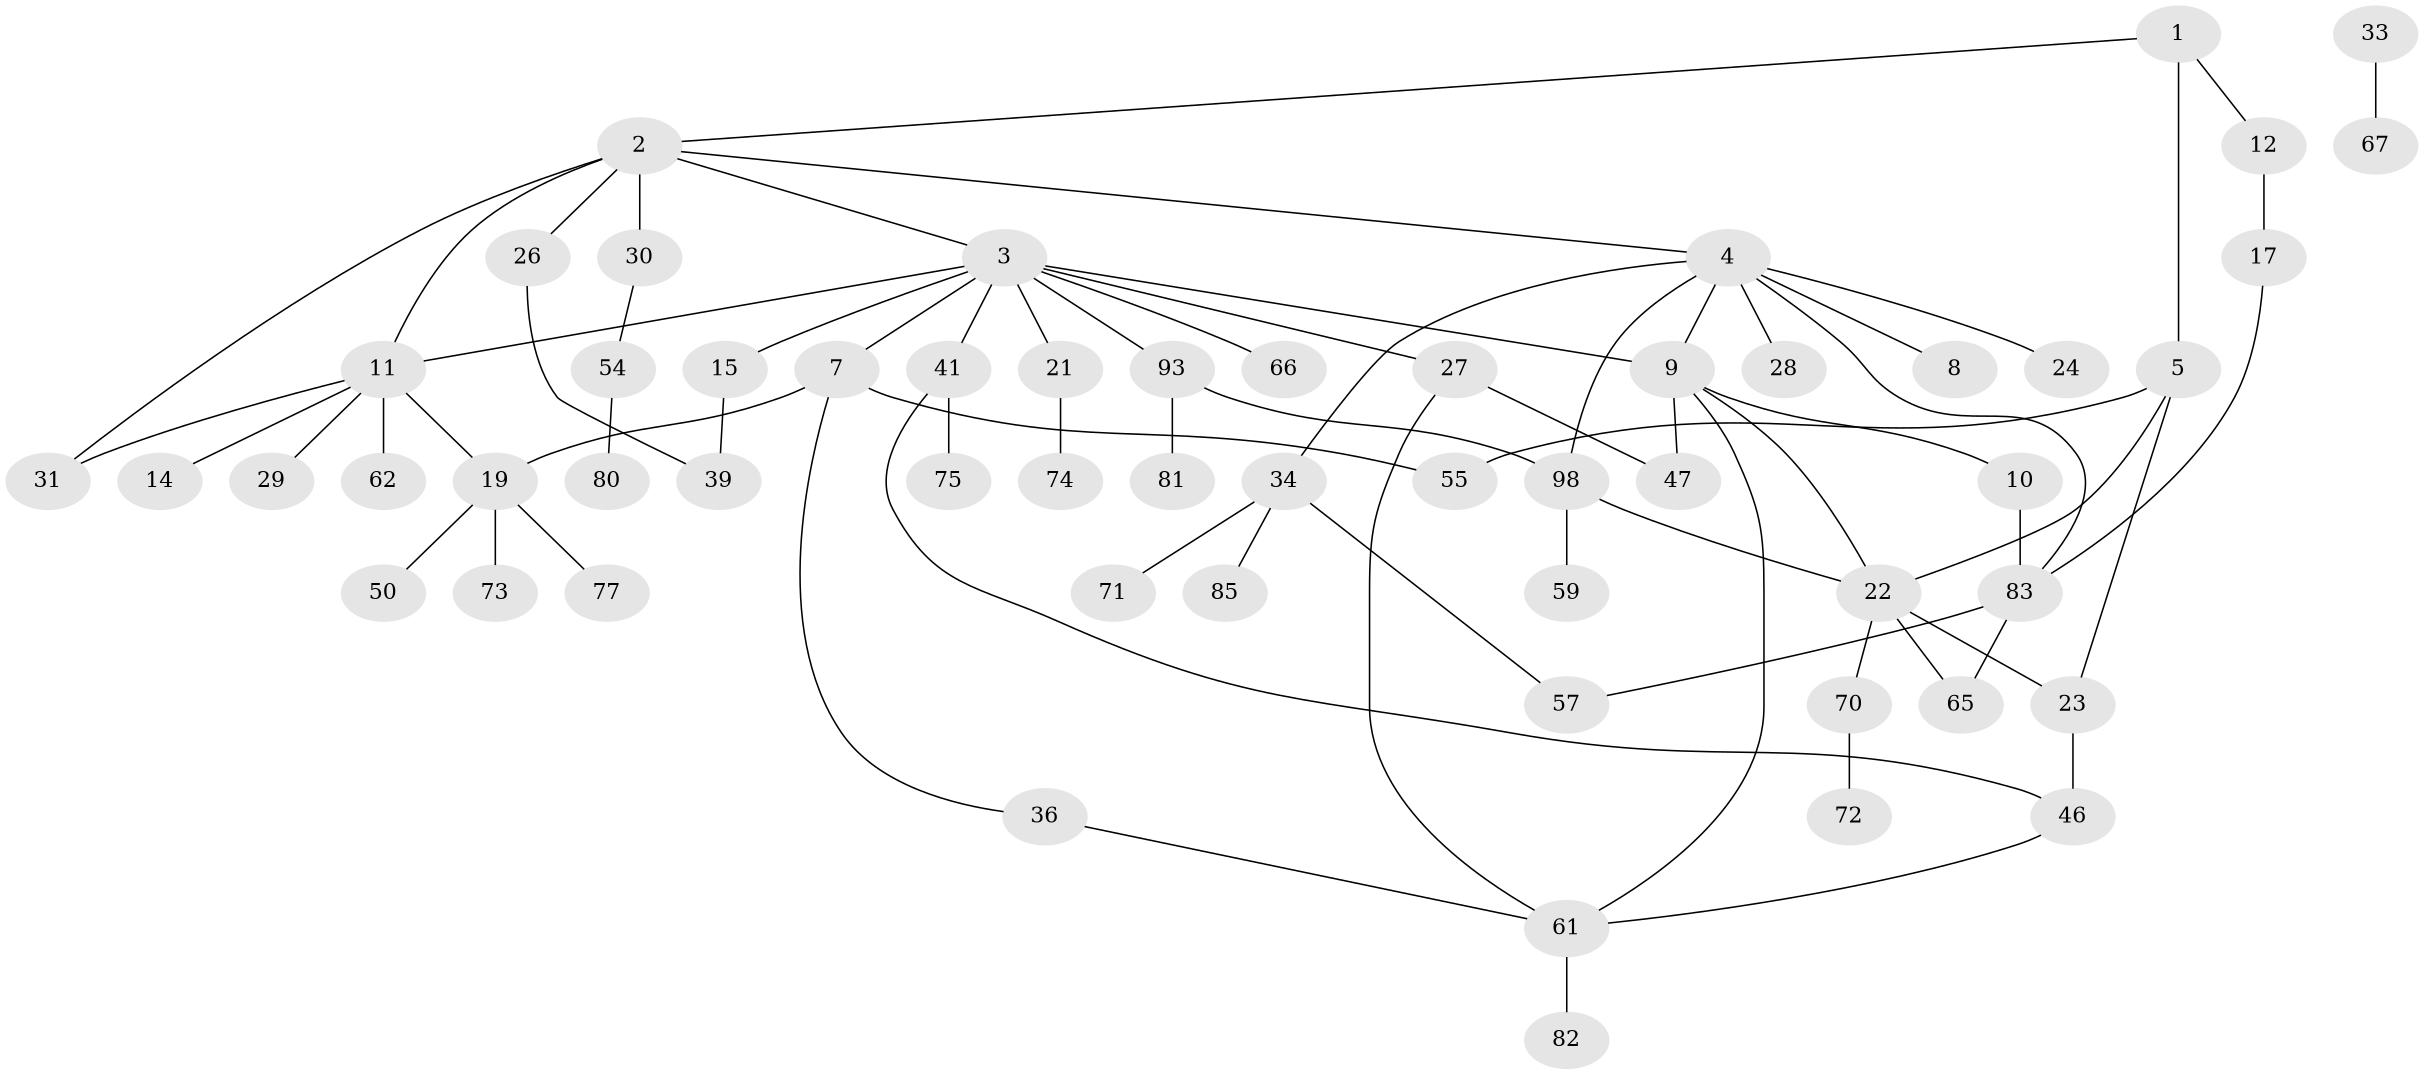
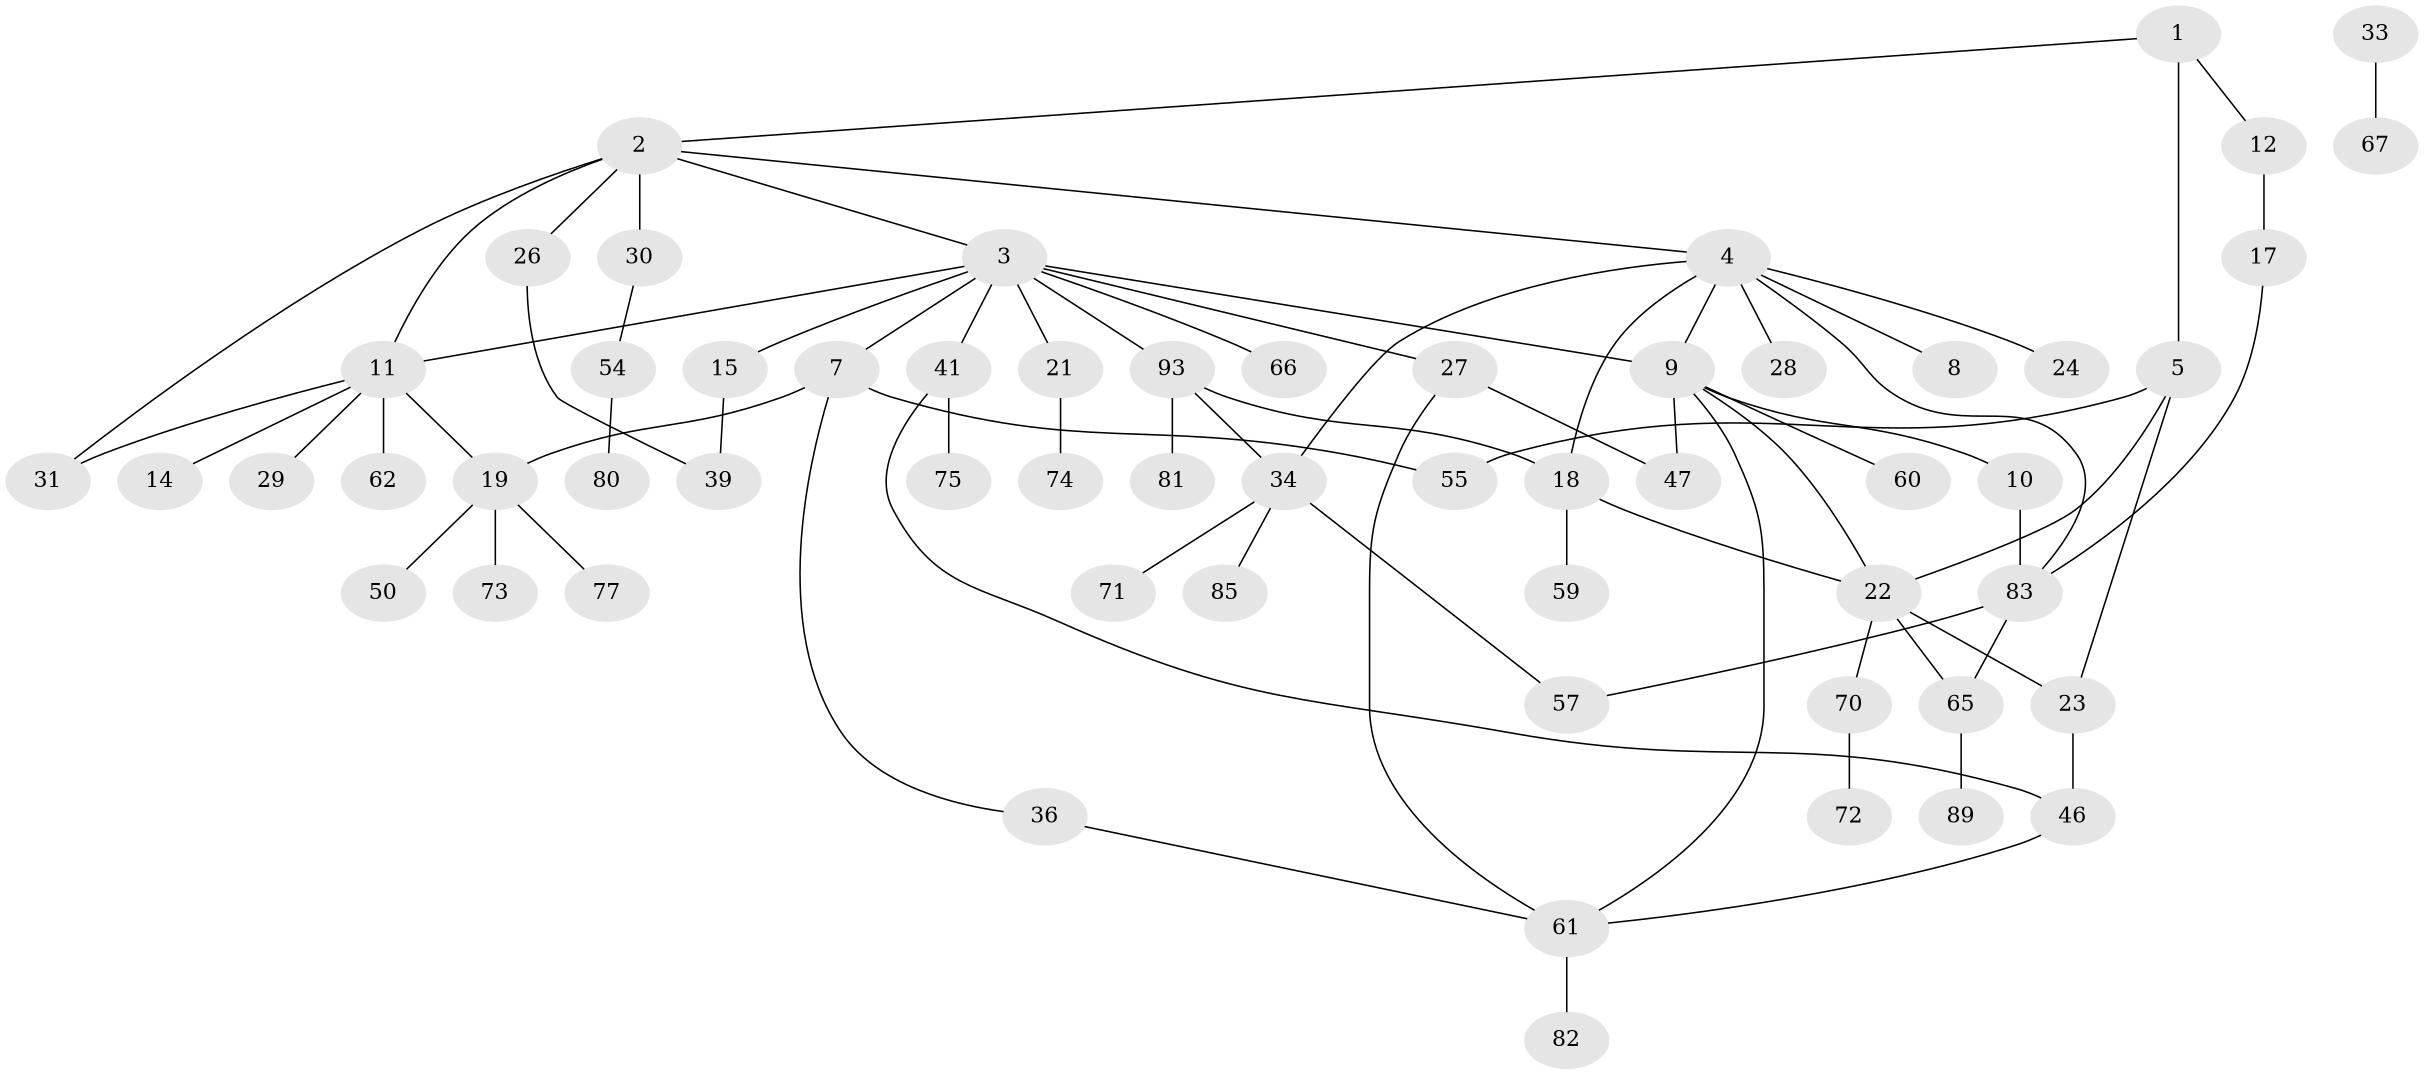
none -> (1228, 425)
(1567, 481) -> (1567, 481)
none -> (1908, 481)
none -> (1961, 817)
